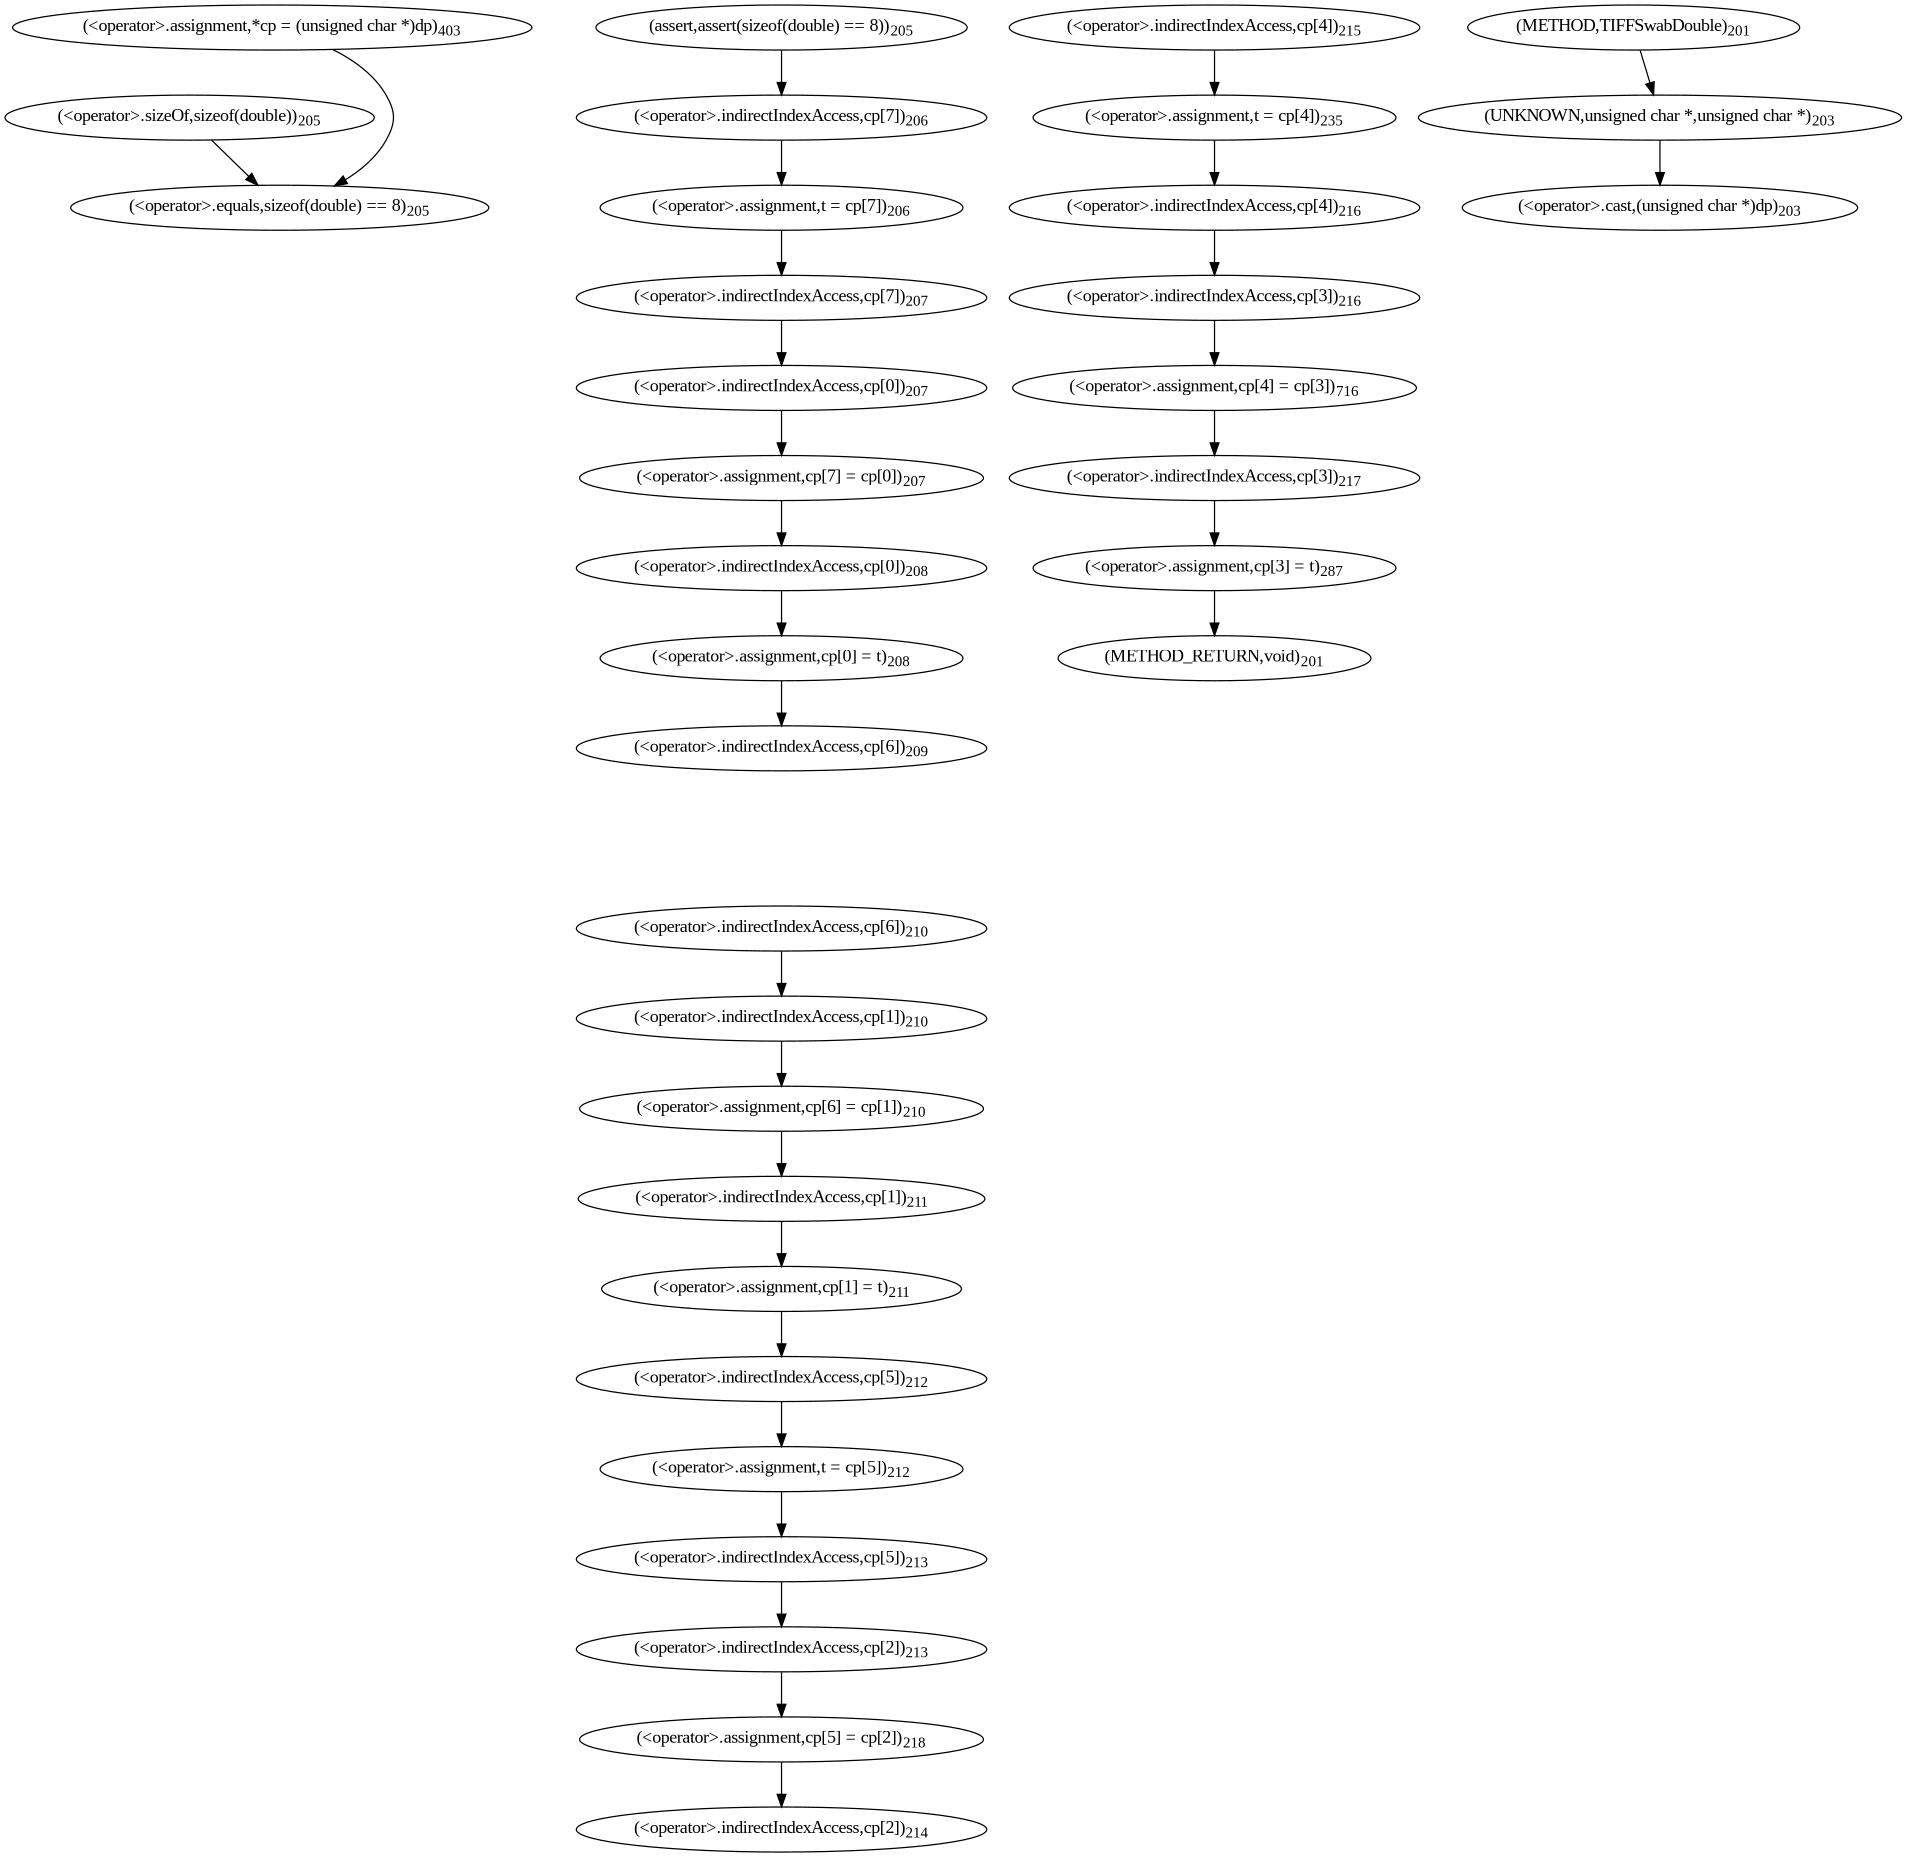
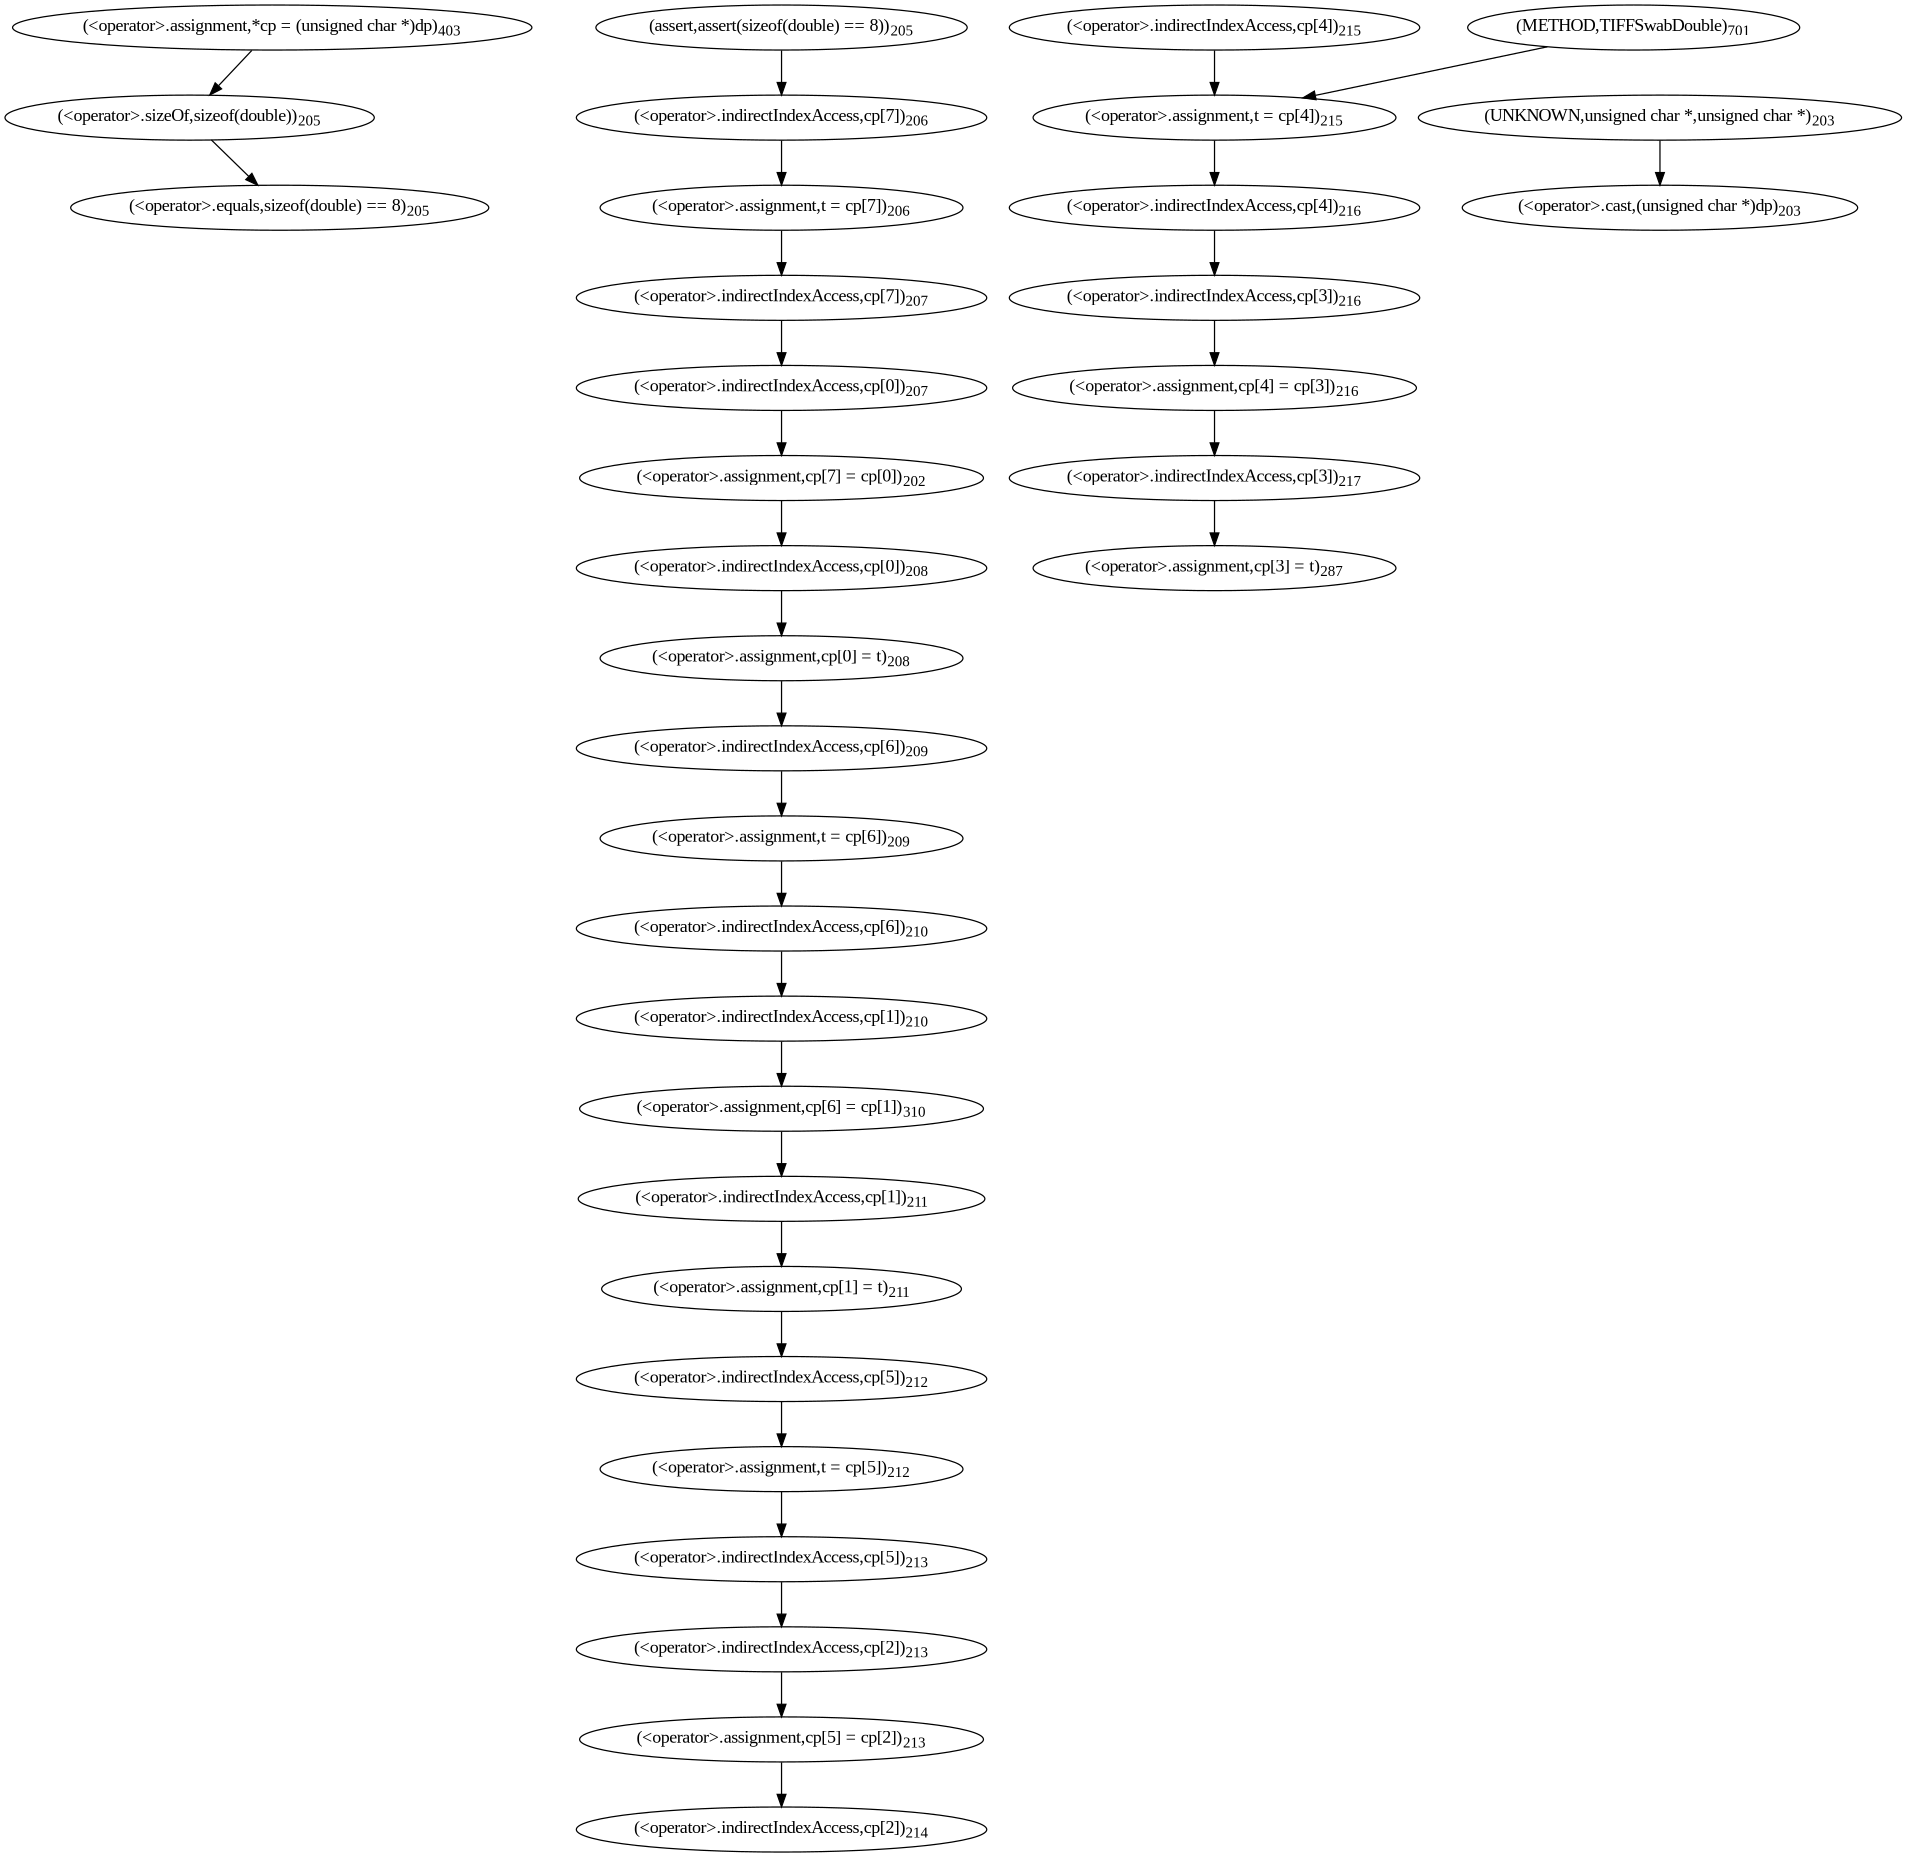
(1739, 26) -> (1739, 26)
(1645, 67) -> (1431, 71)
(393, 111) -> (235, 68)
(1332, 116) -> (1332, 116)
(1348, 386) -> (1348, 386)
(915, 476) -> (915, 476)
(1215, 658) -> none
none -> (782, 838)
(915, 1107) -> (915, 1107)
(915, 1738) -> (915, 1738)
